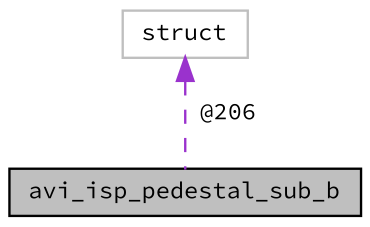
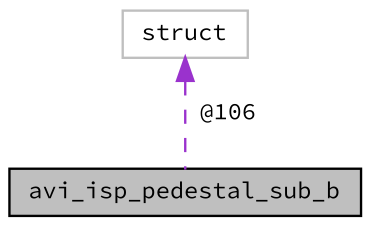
(222, 113) -> (222, 113)
